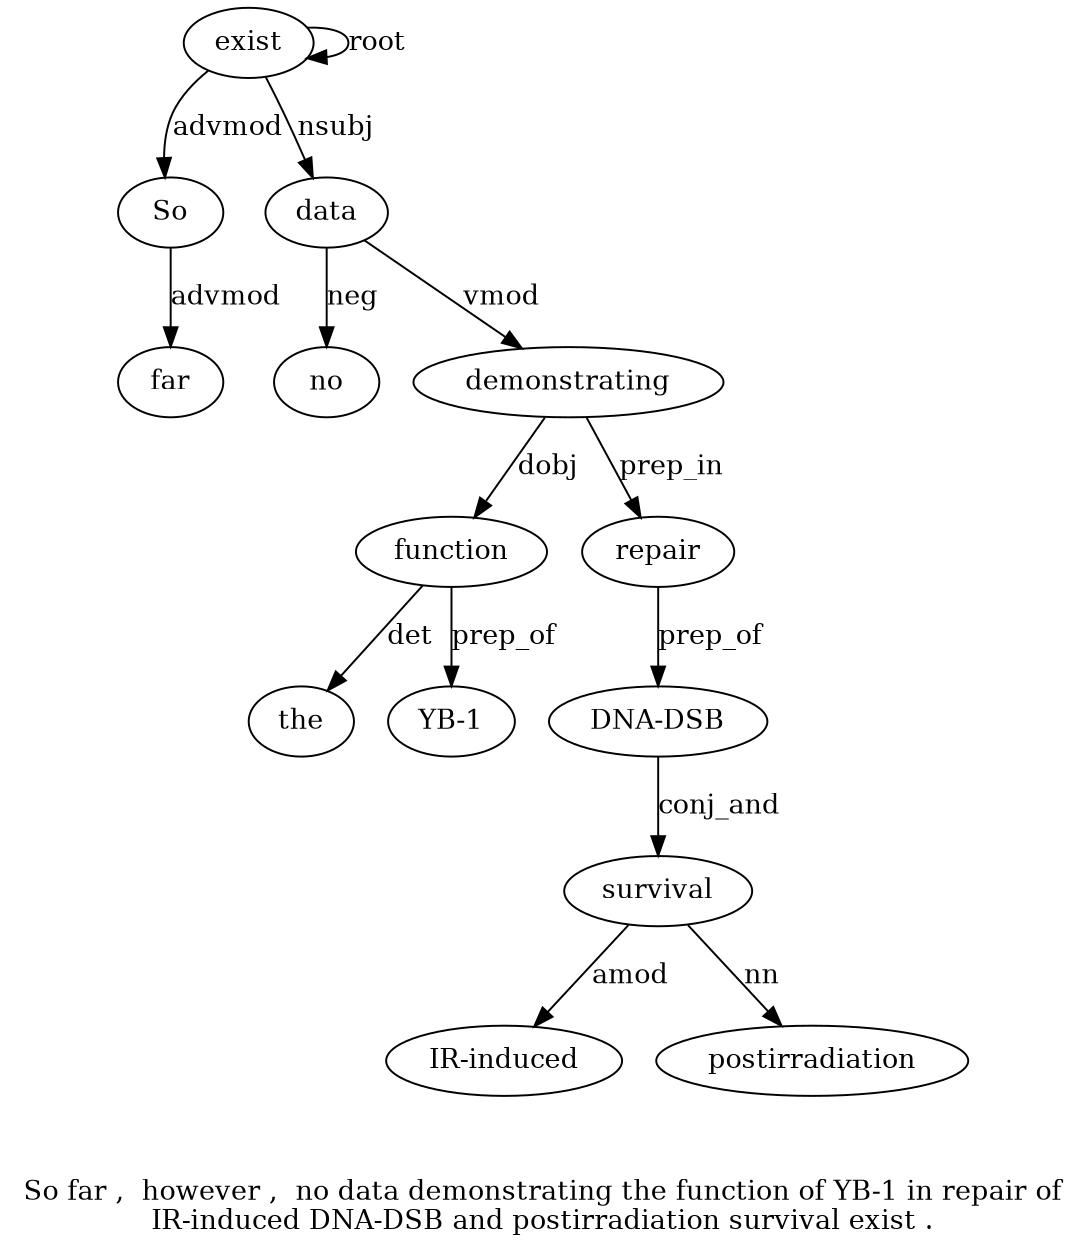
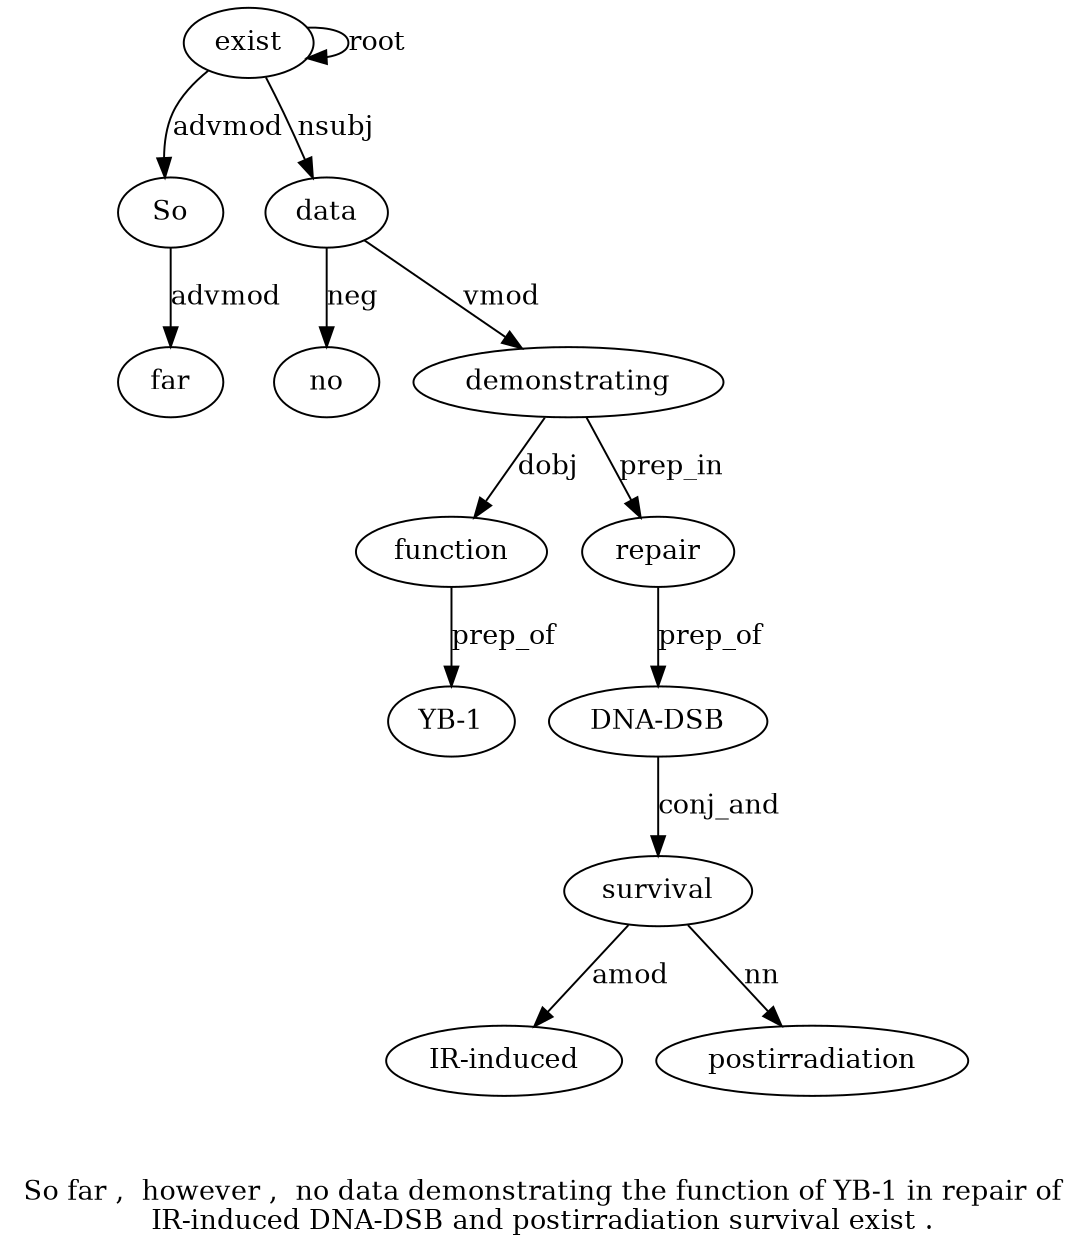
(301, 722) -> none
